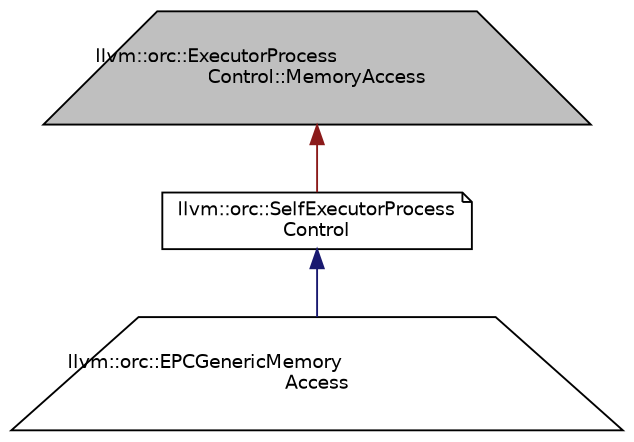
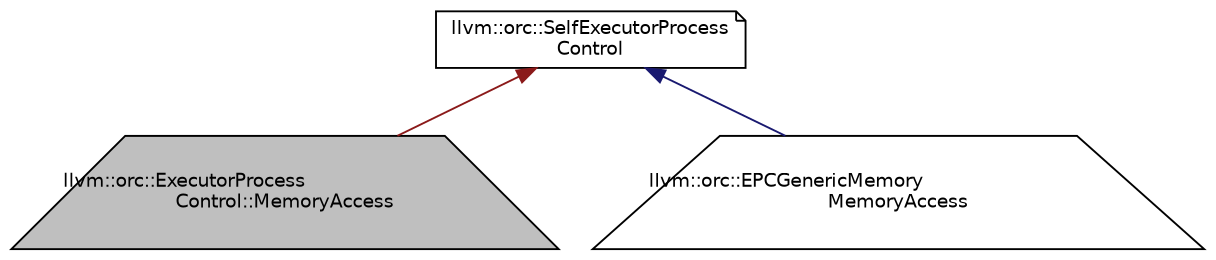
(317, 168) -> (458, 106)
(317, 374) -> (898, 193)
